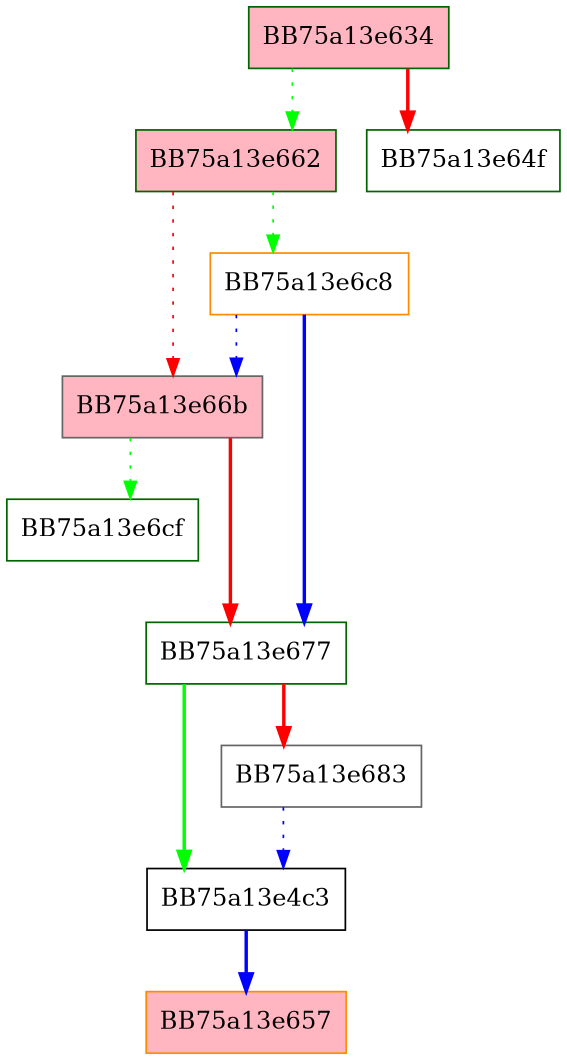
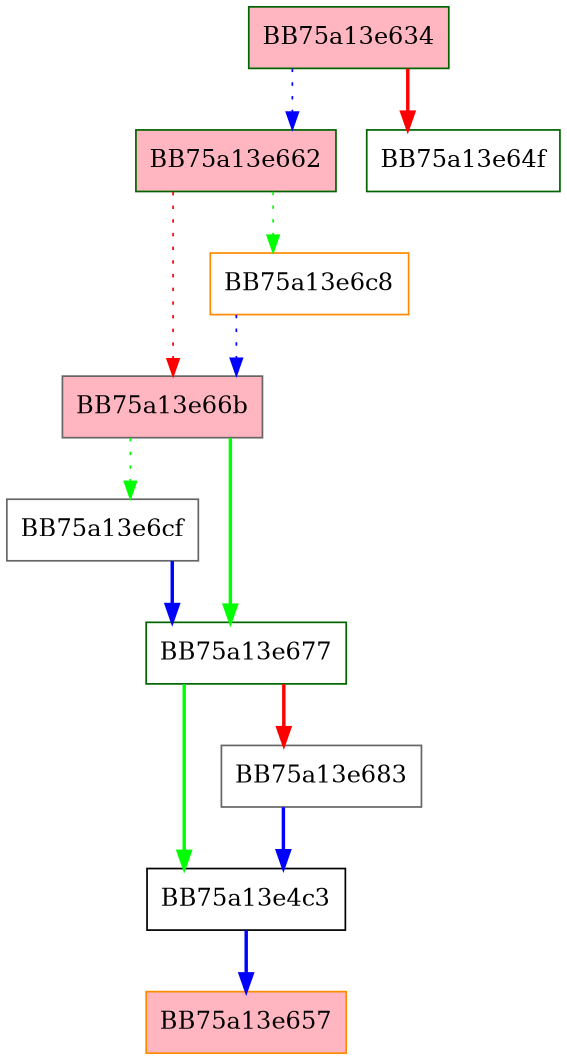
(292, 90) -> (292, 90)
(304, 460) -> (172, 583)
(230, 522) -> (230, 522)
(103, 530) -> (103, 530)
(283, 829) -> (283, 829)
